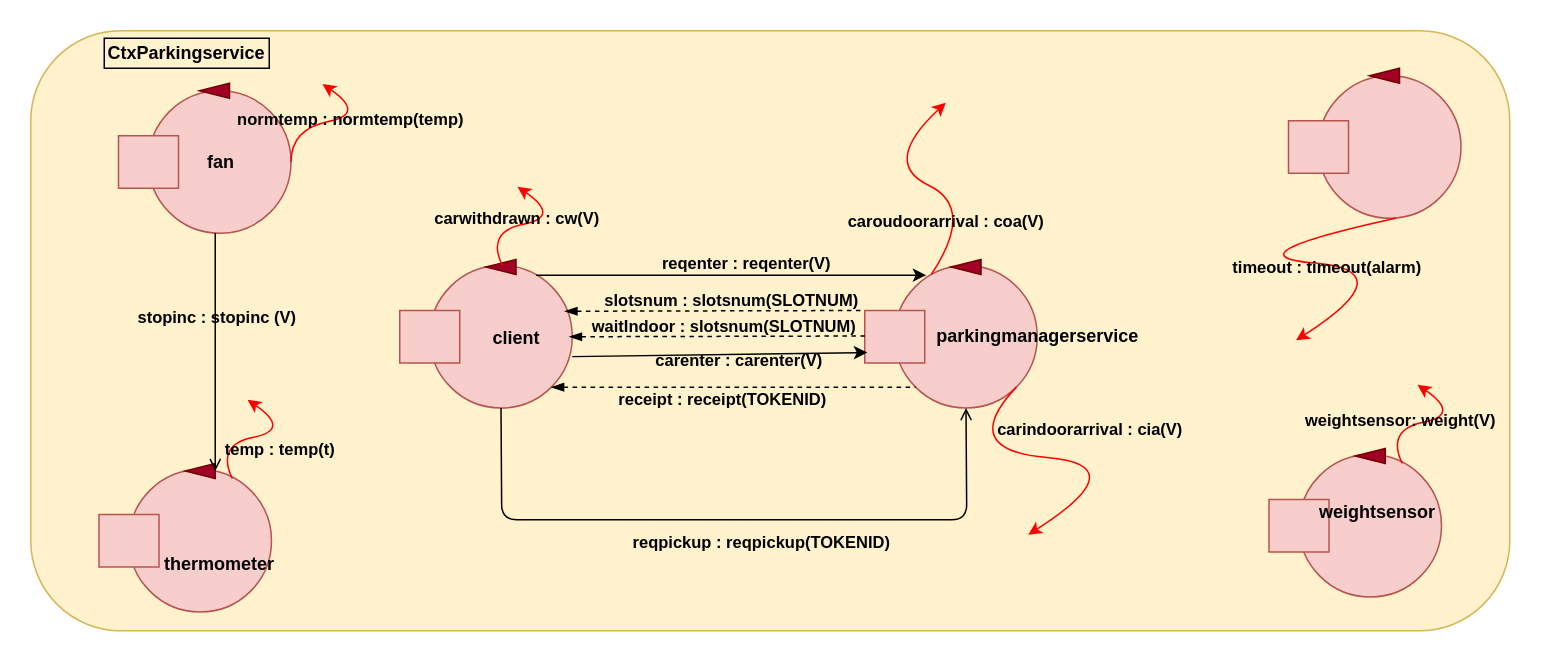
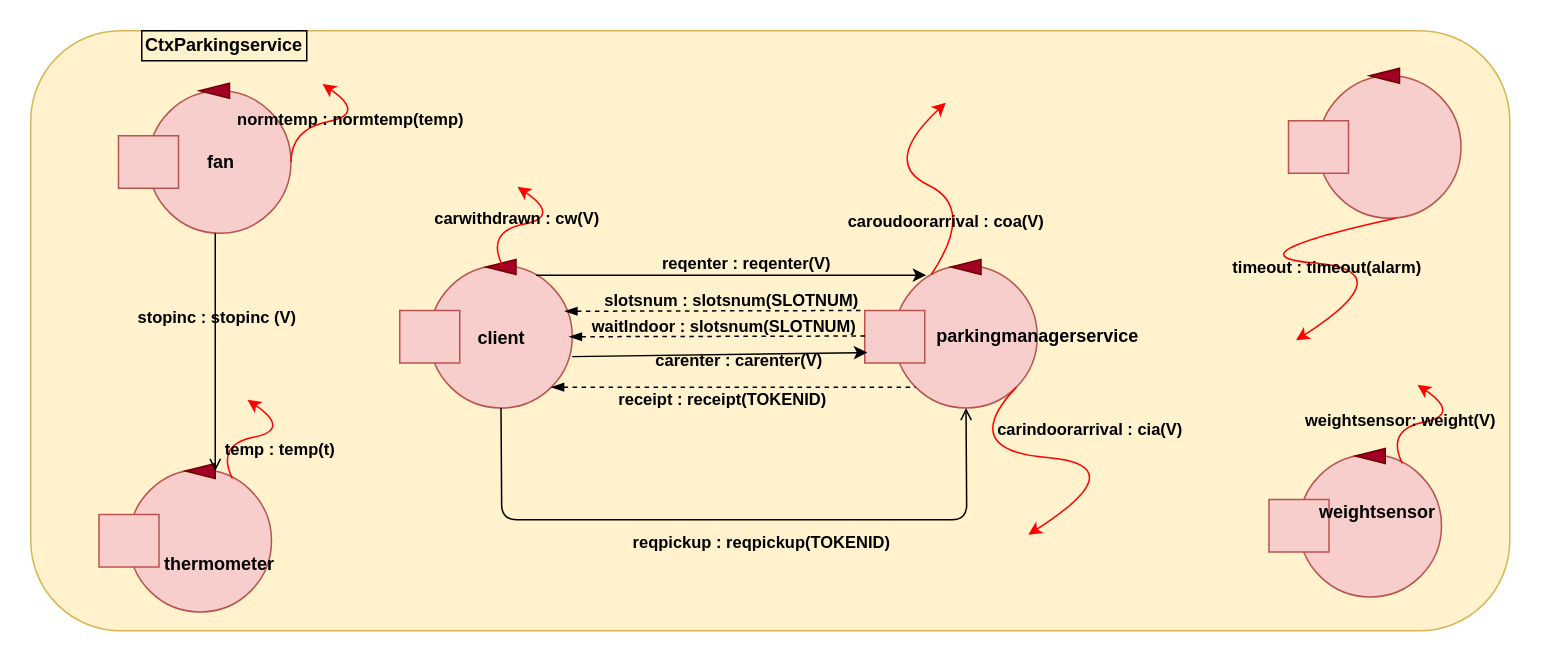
(187, 53) -> (224, 46)
(517, 338) -> (502, 338)
